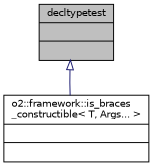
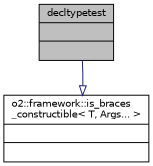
(70, 83) -> (83, 73)
